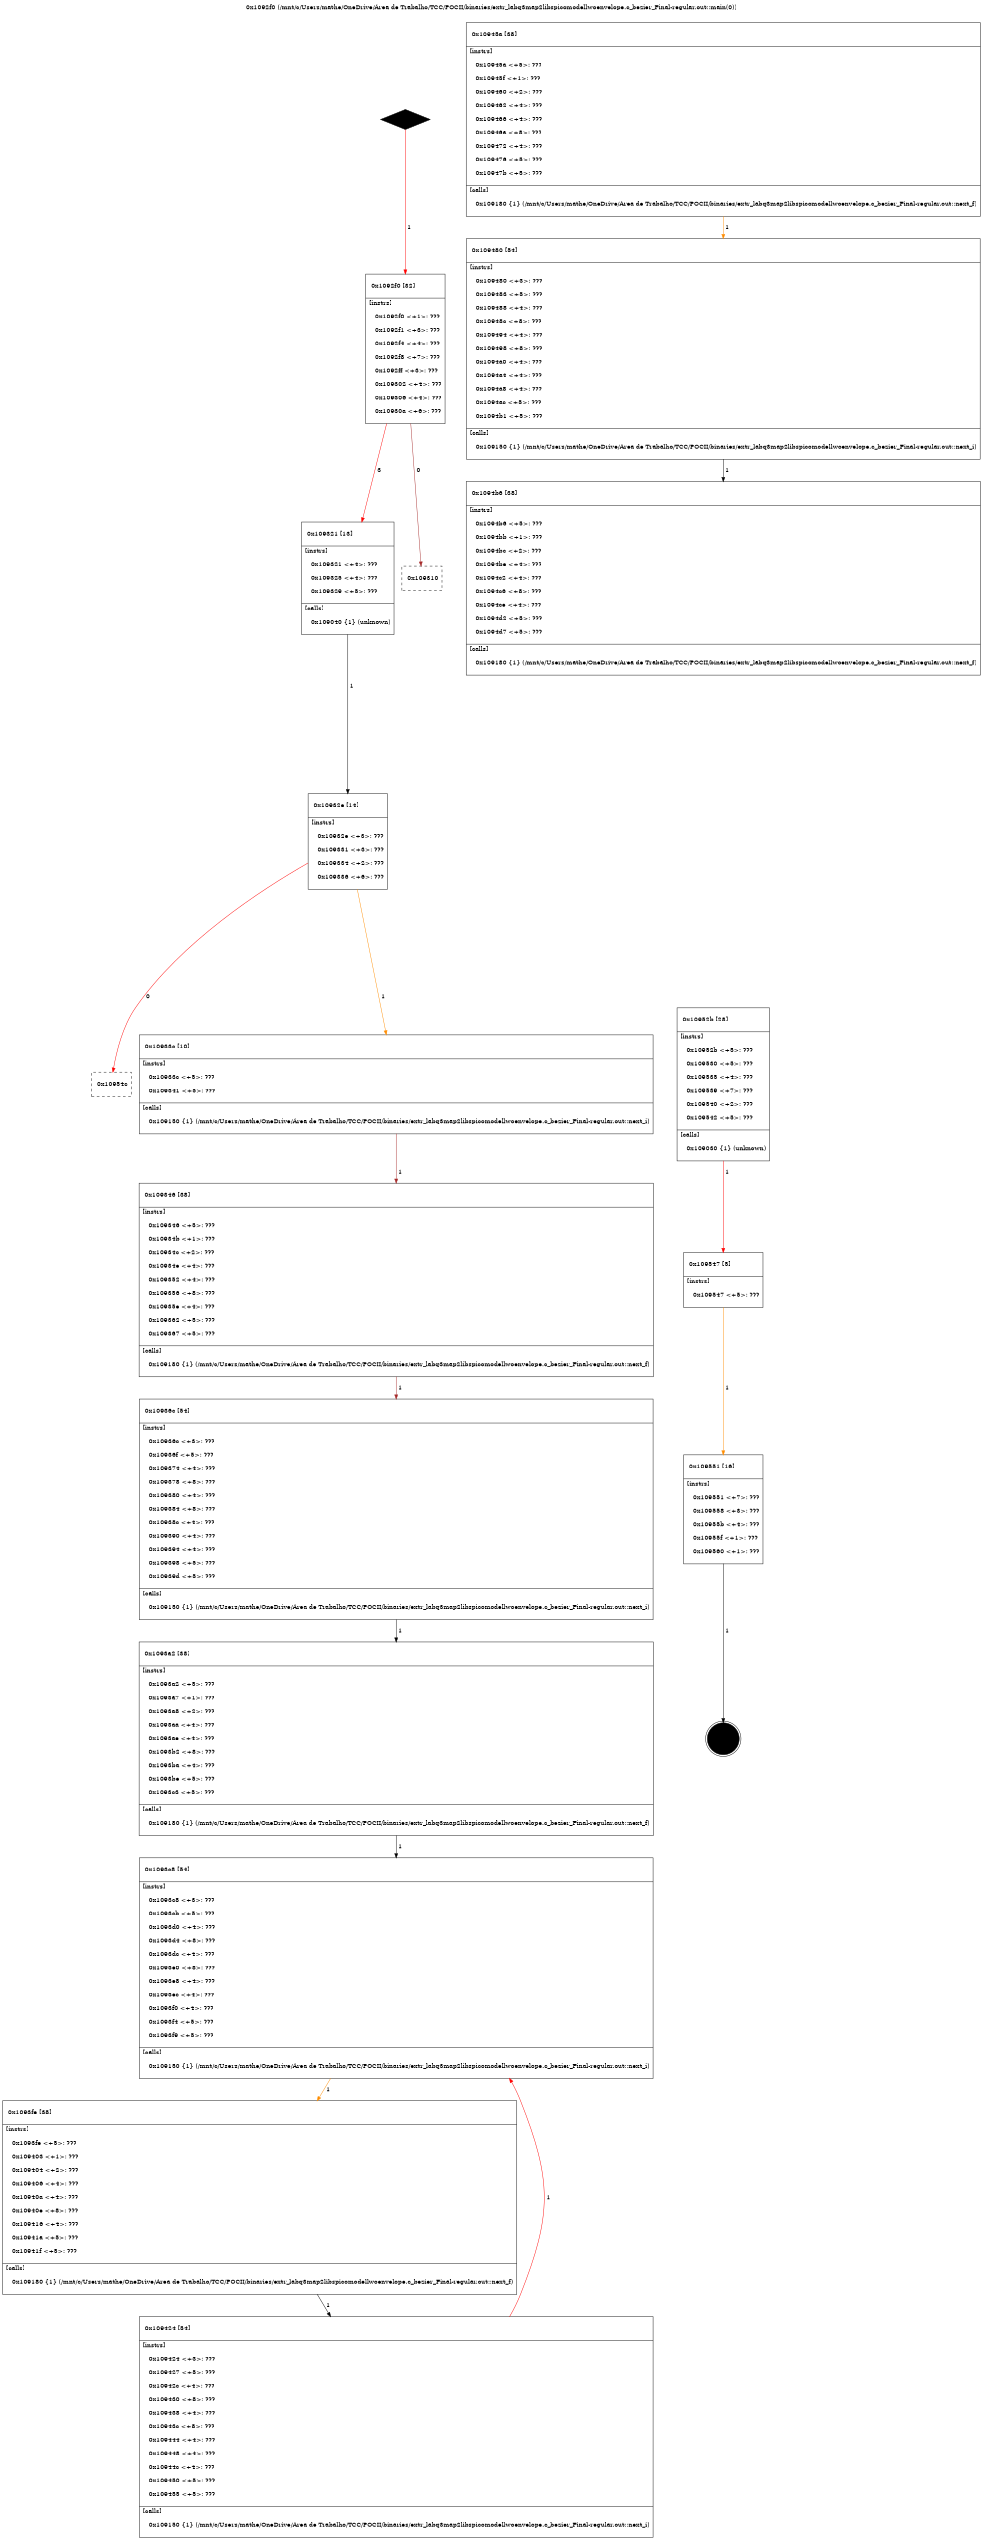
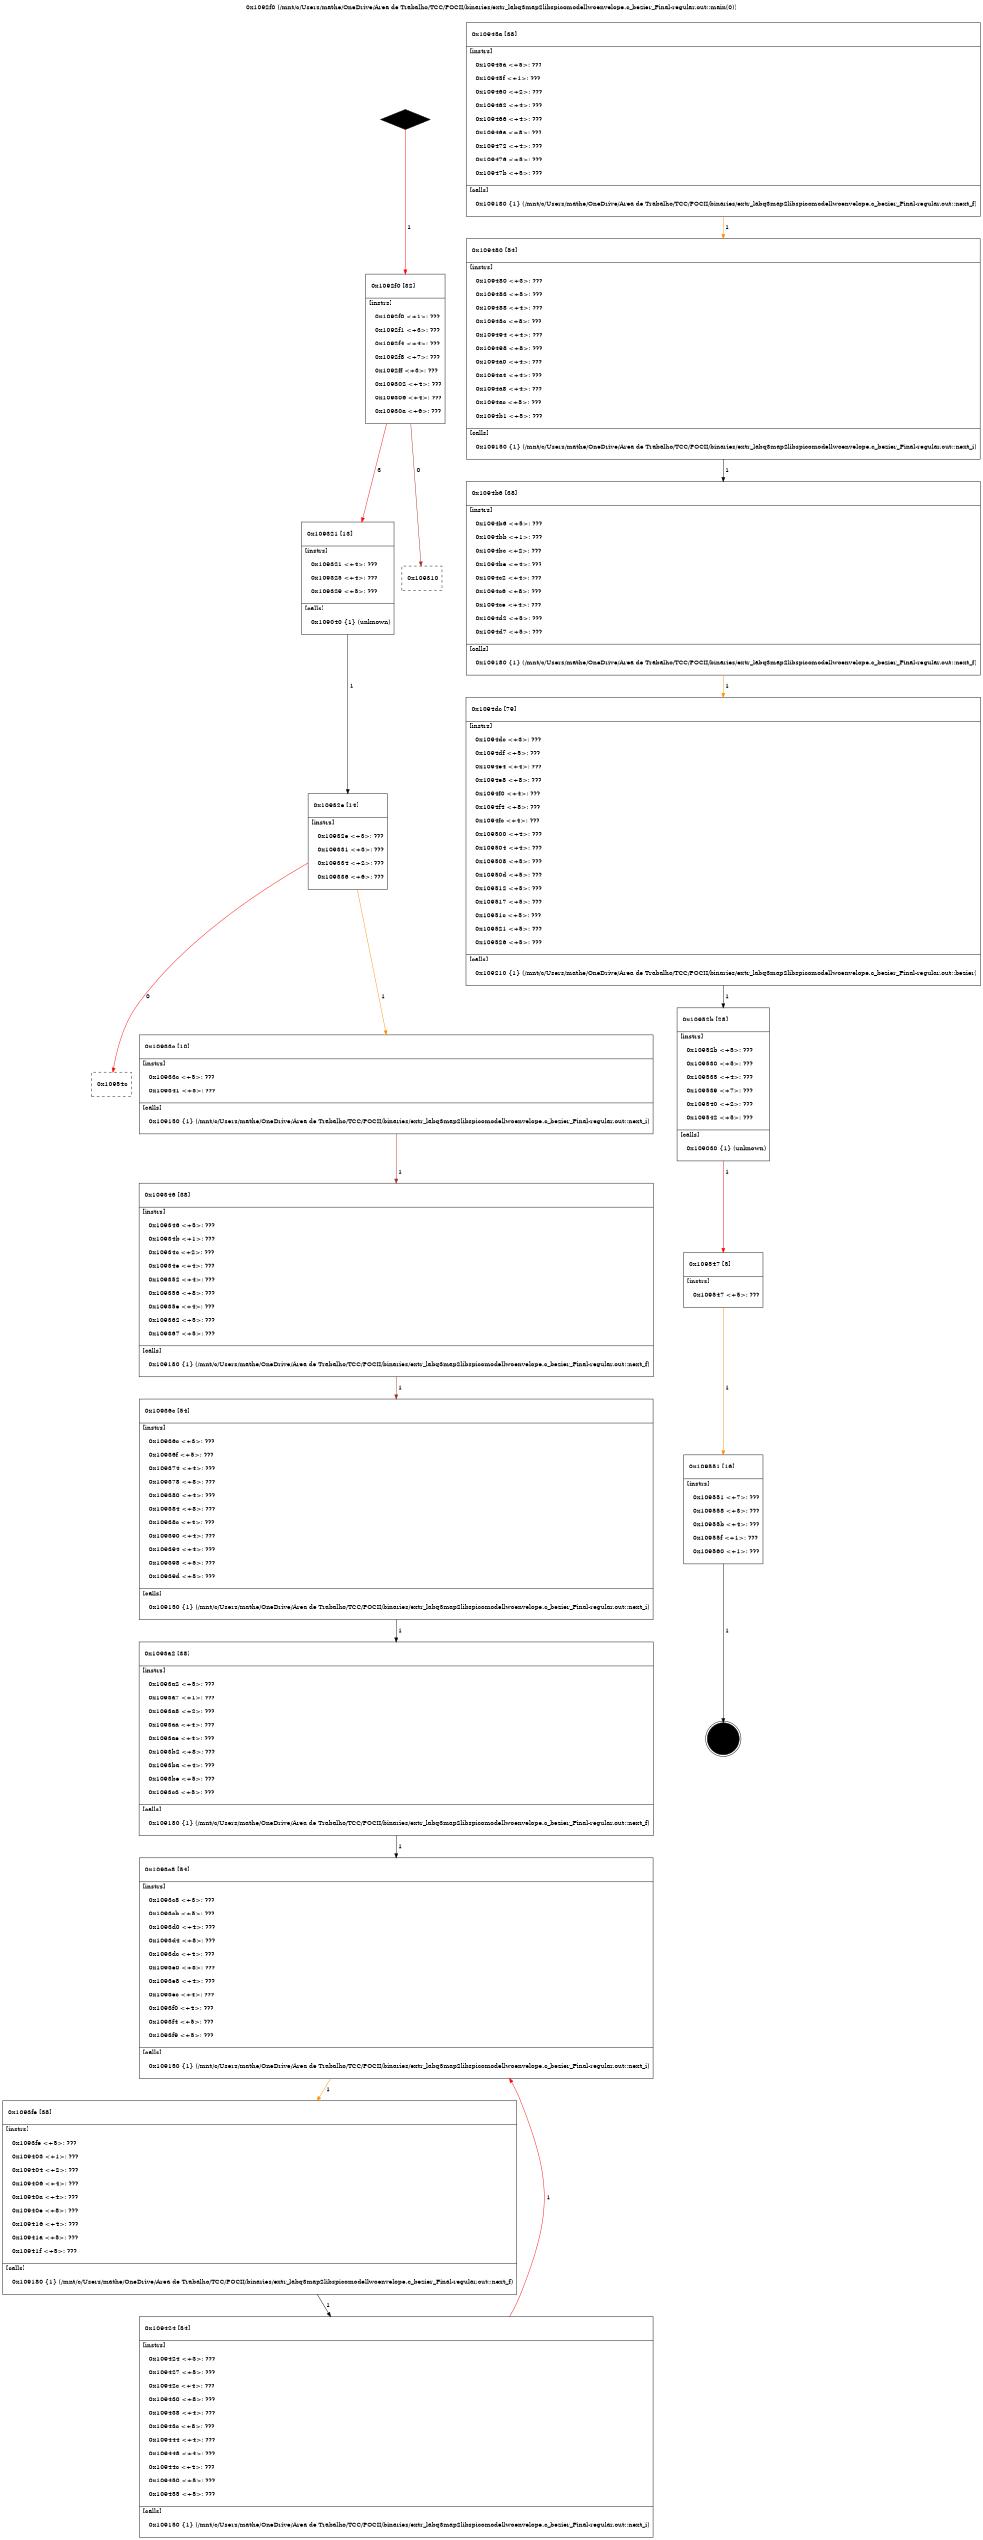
none -> (723, 841)
